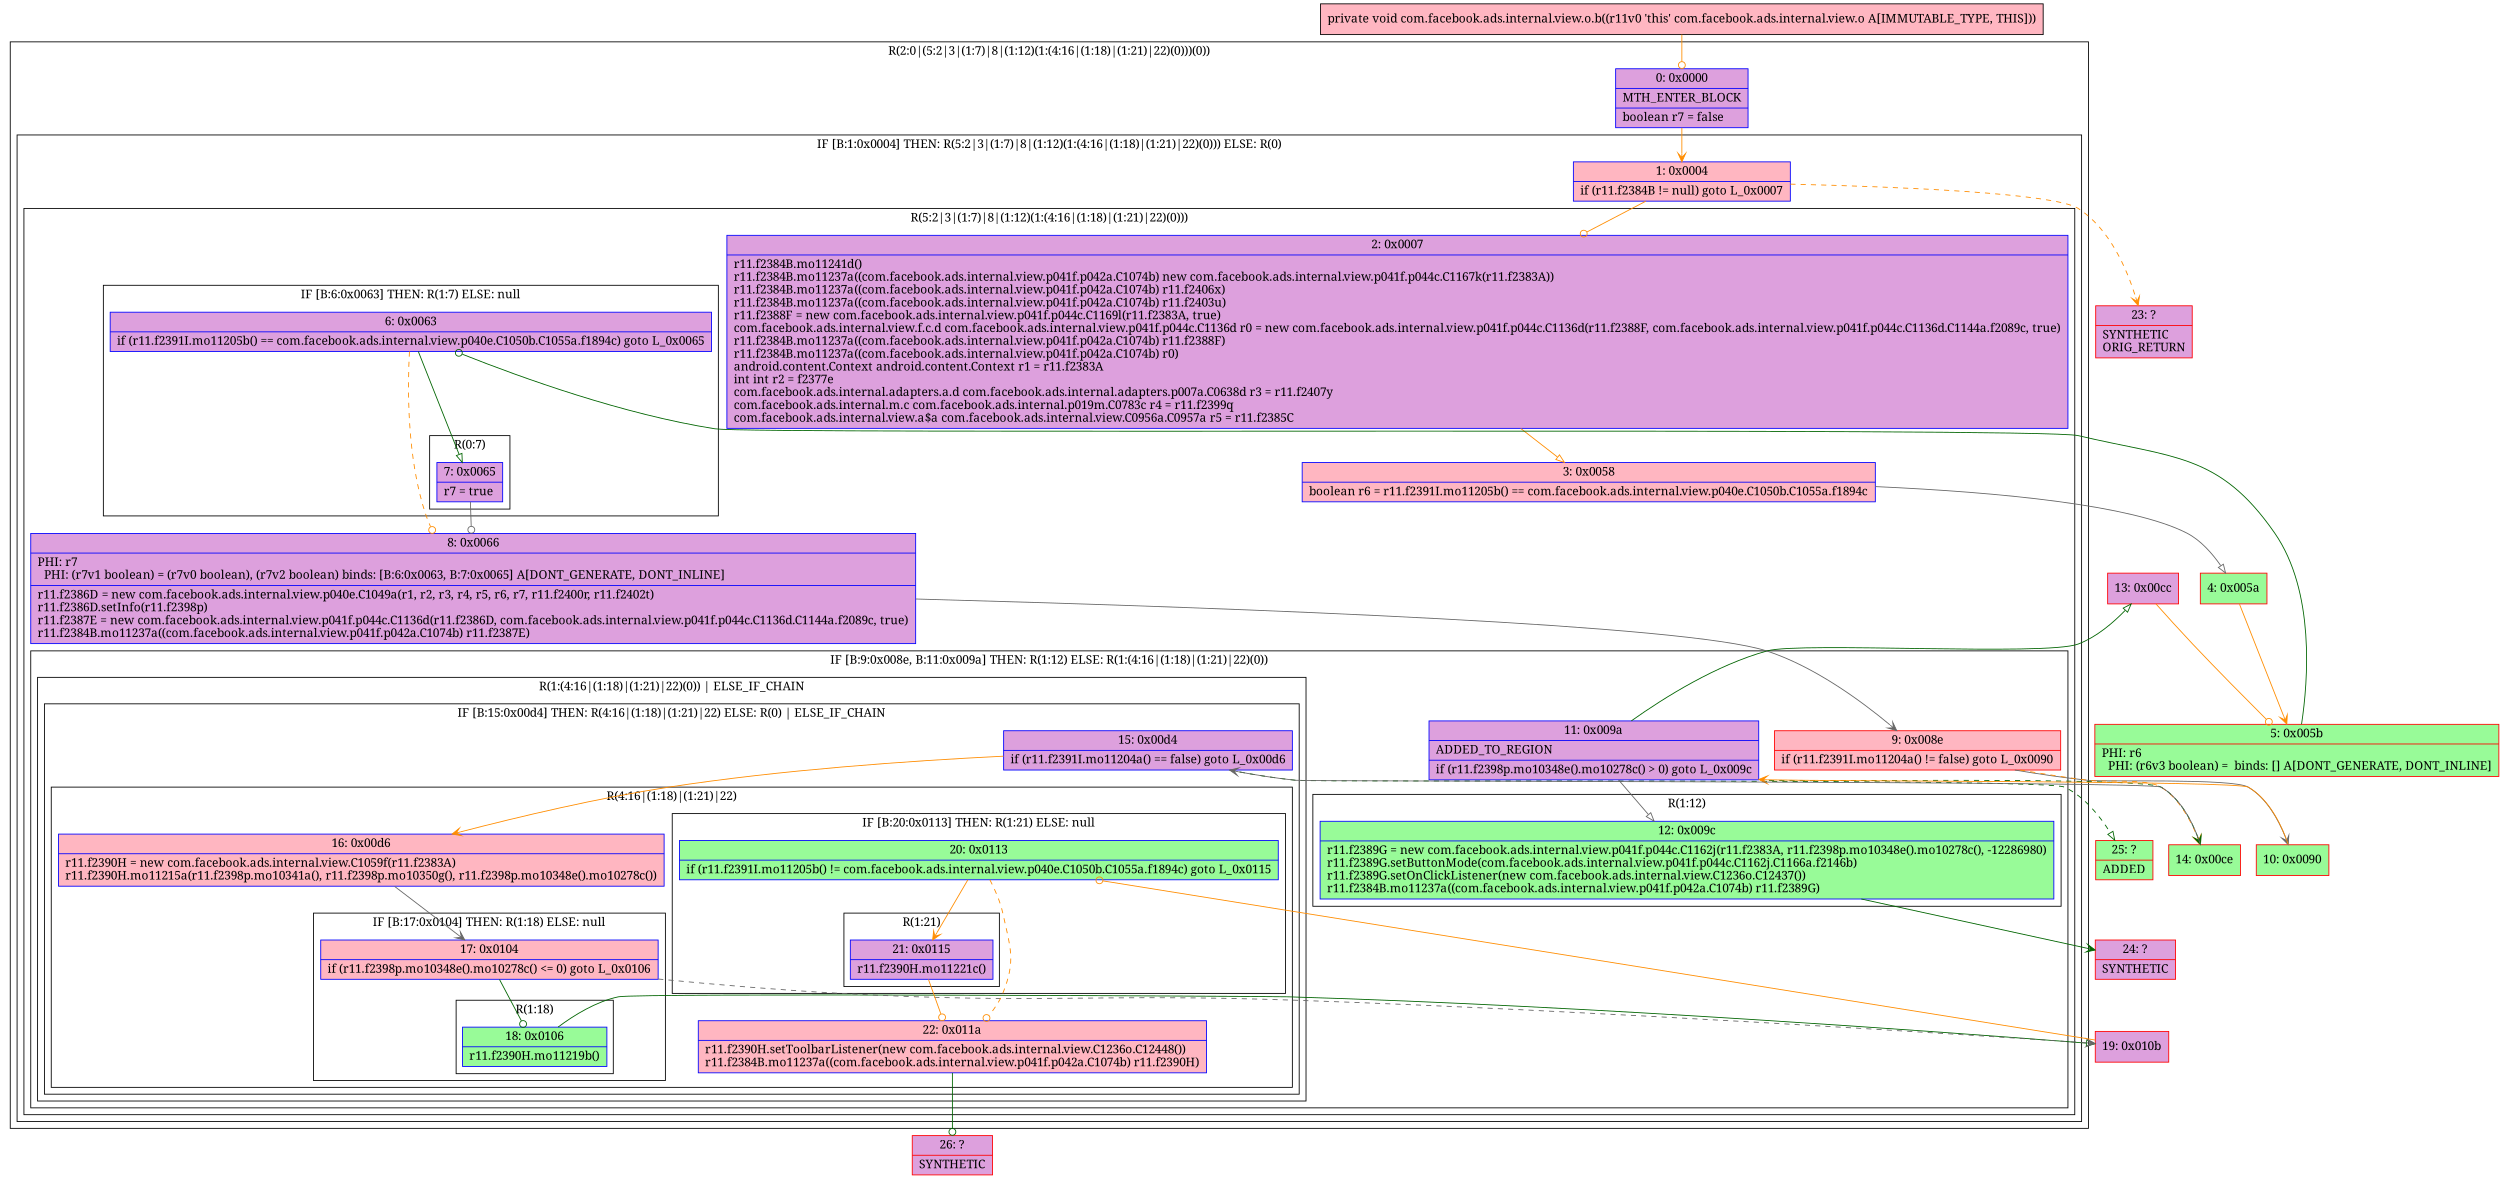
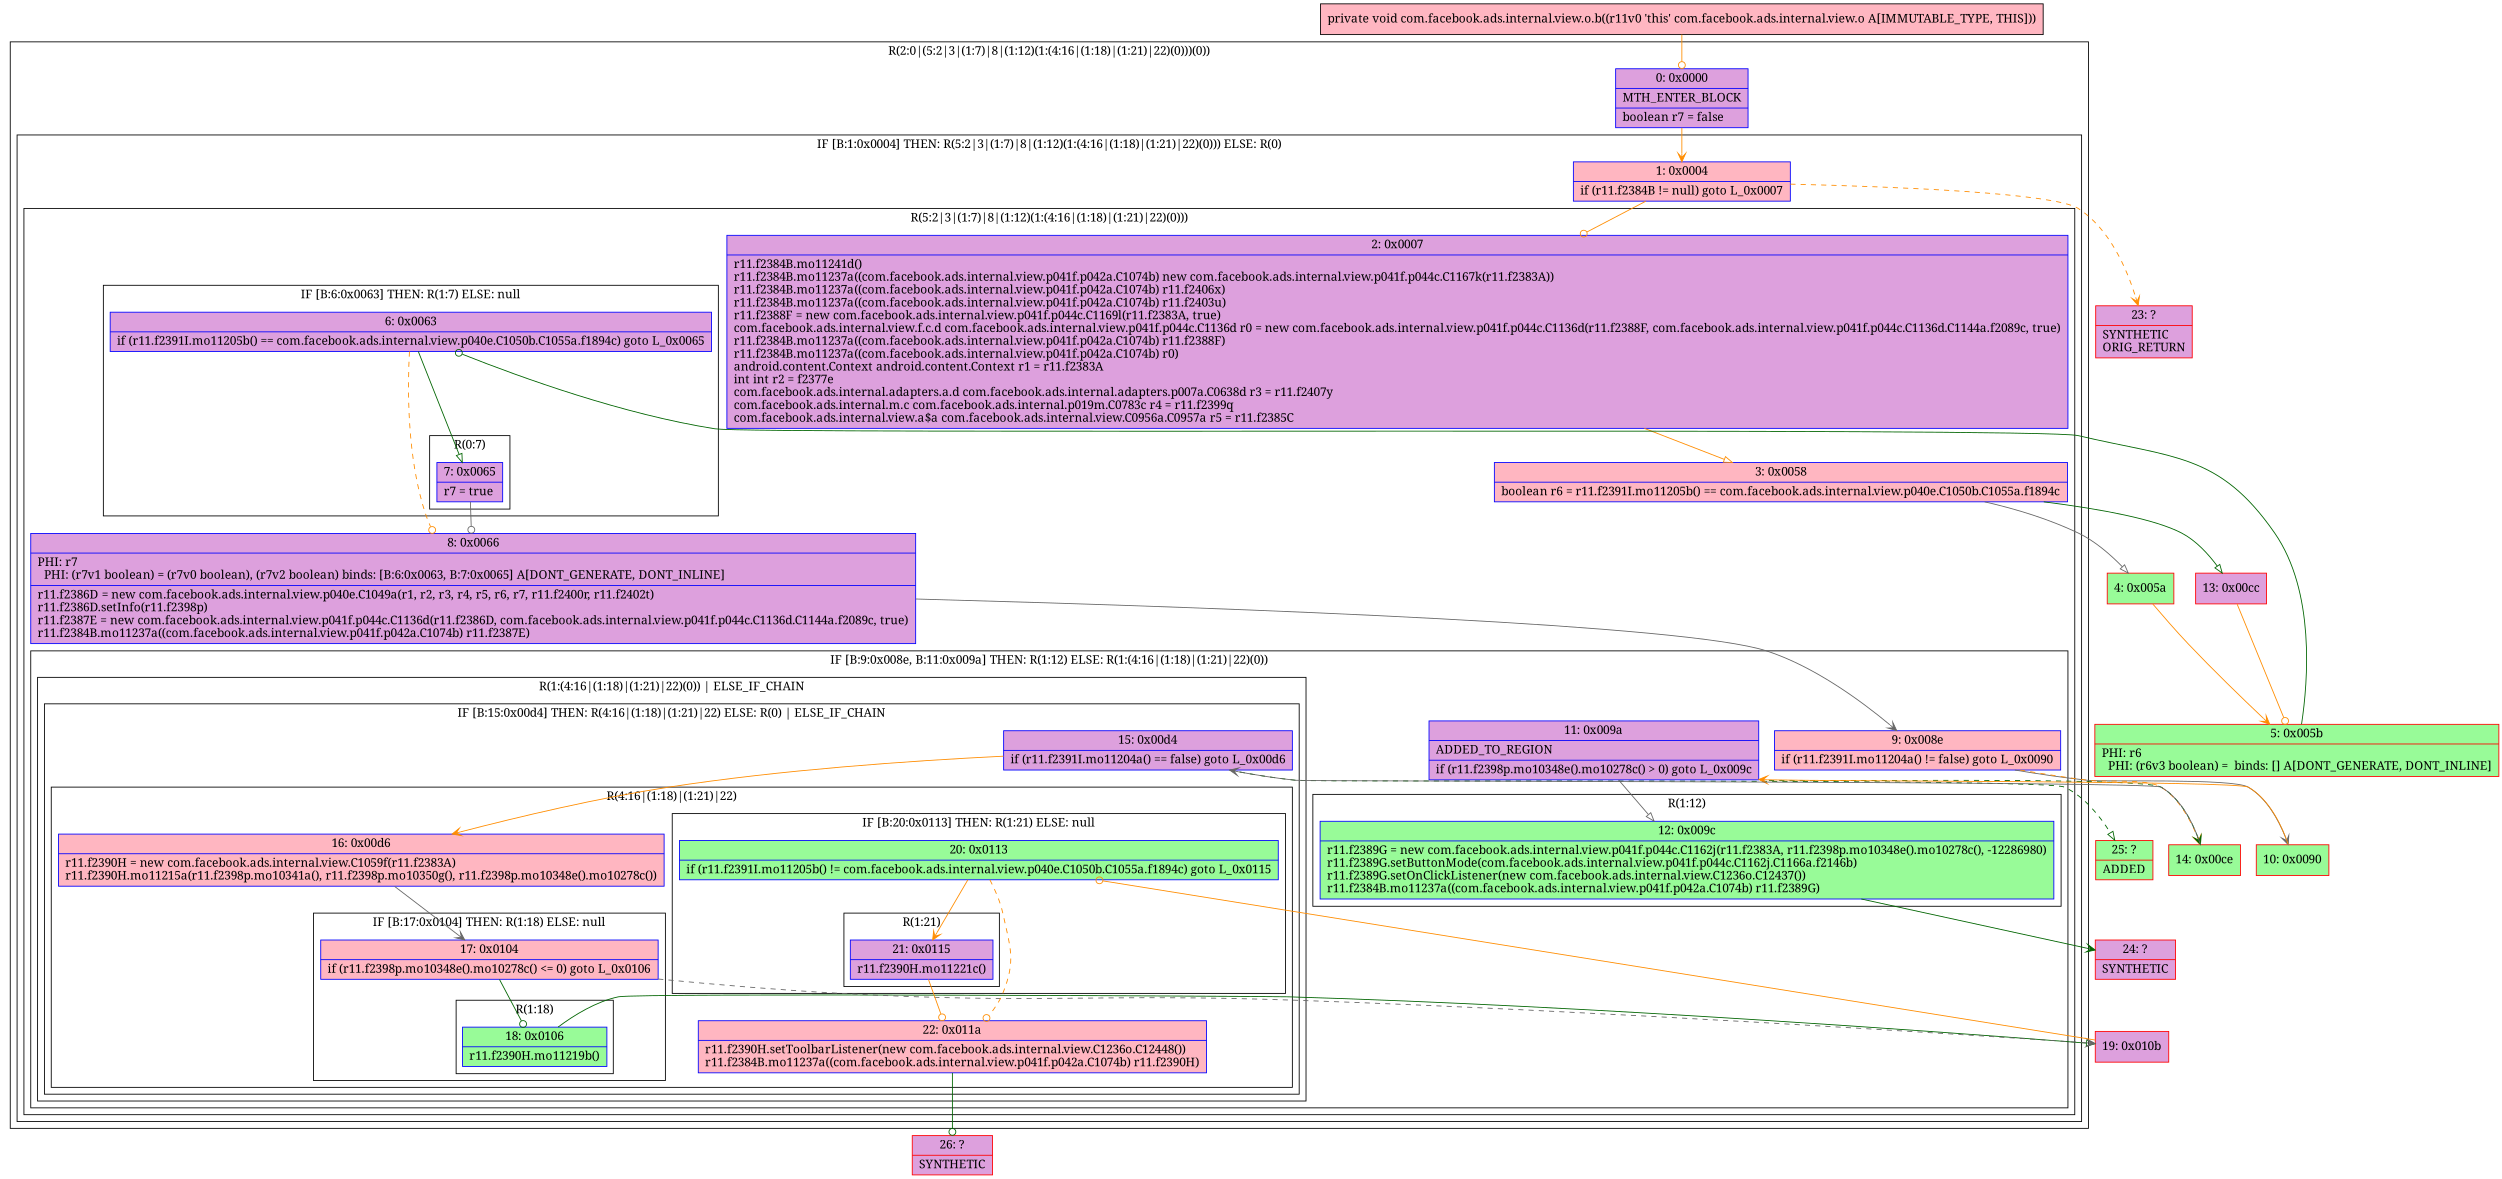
(1746, 658) -> (2138, 518)
(1918, 750) -> (1918, 750)
